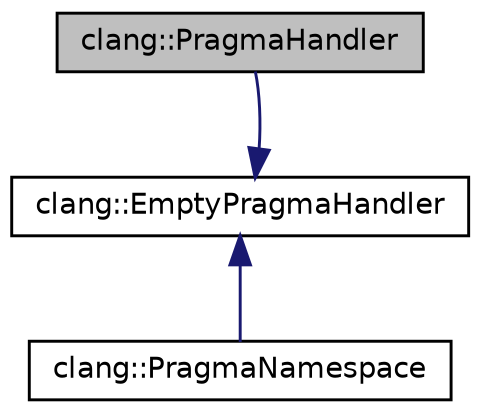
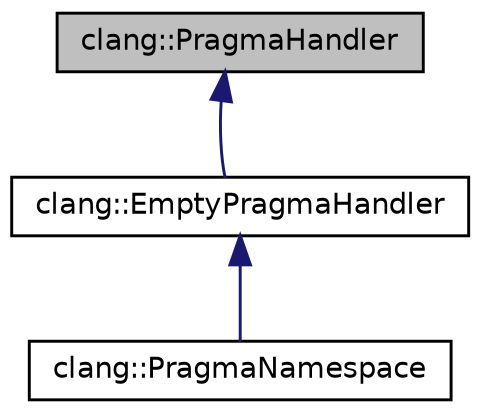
(260, 110) -> (221, 139)
